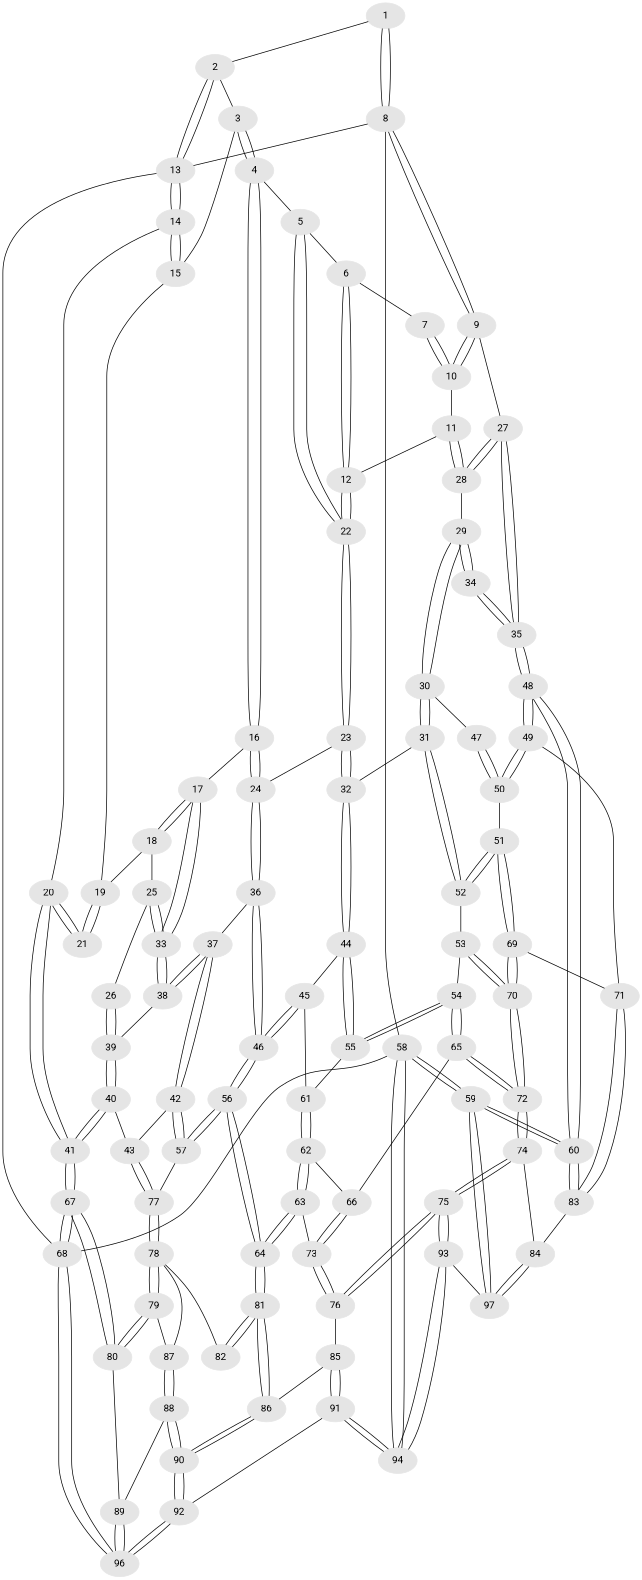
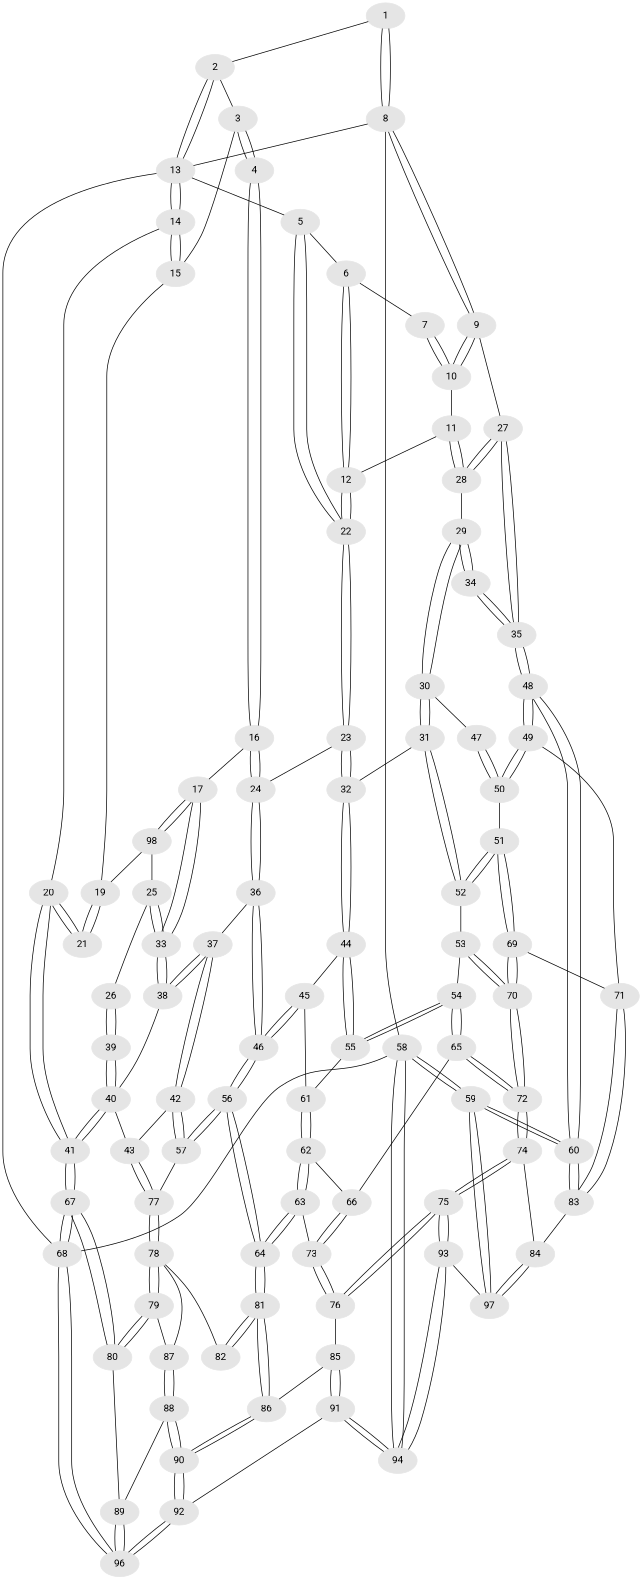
(277, 196) -> (238, 196)
(152, 841) -> (152, 841)
(137, 1022) -> (142, 1050)
